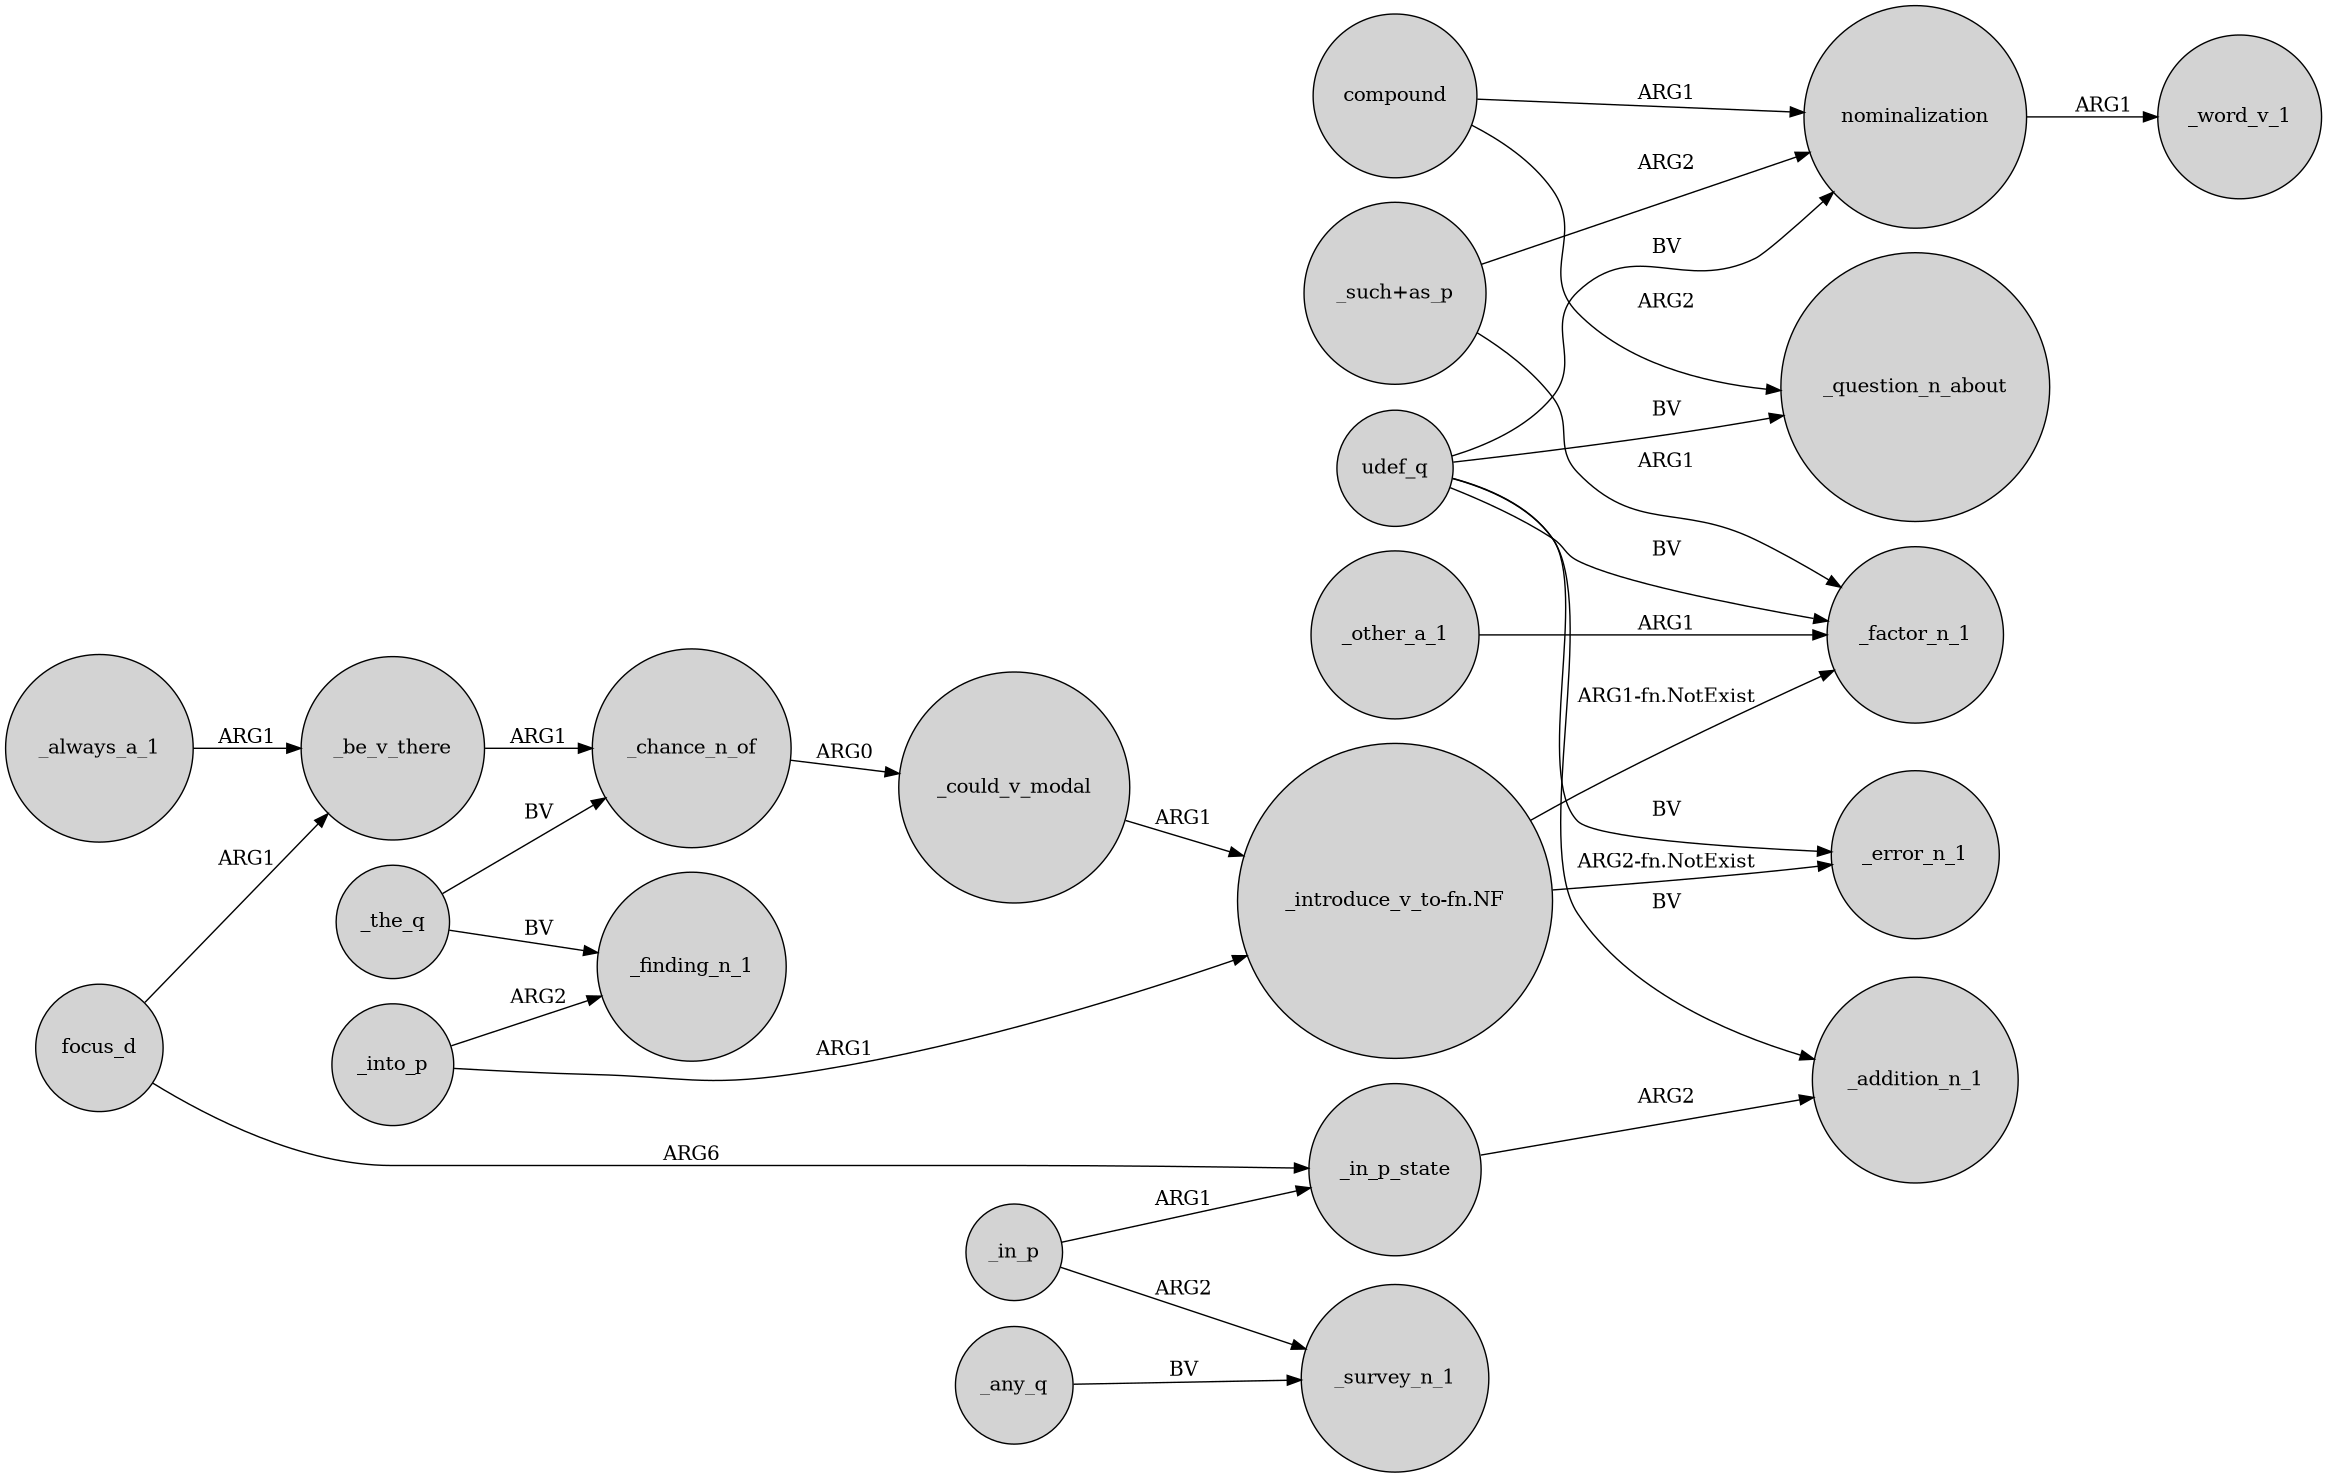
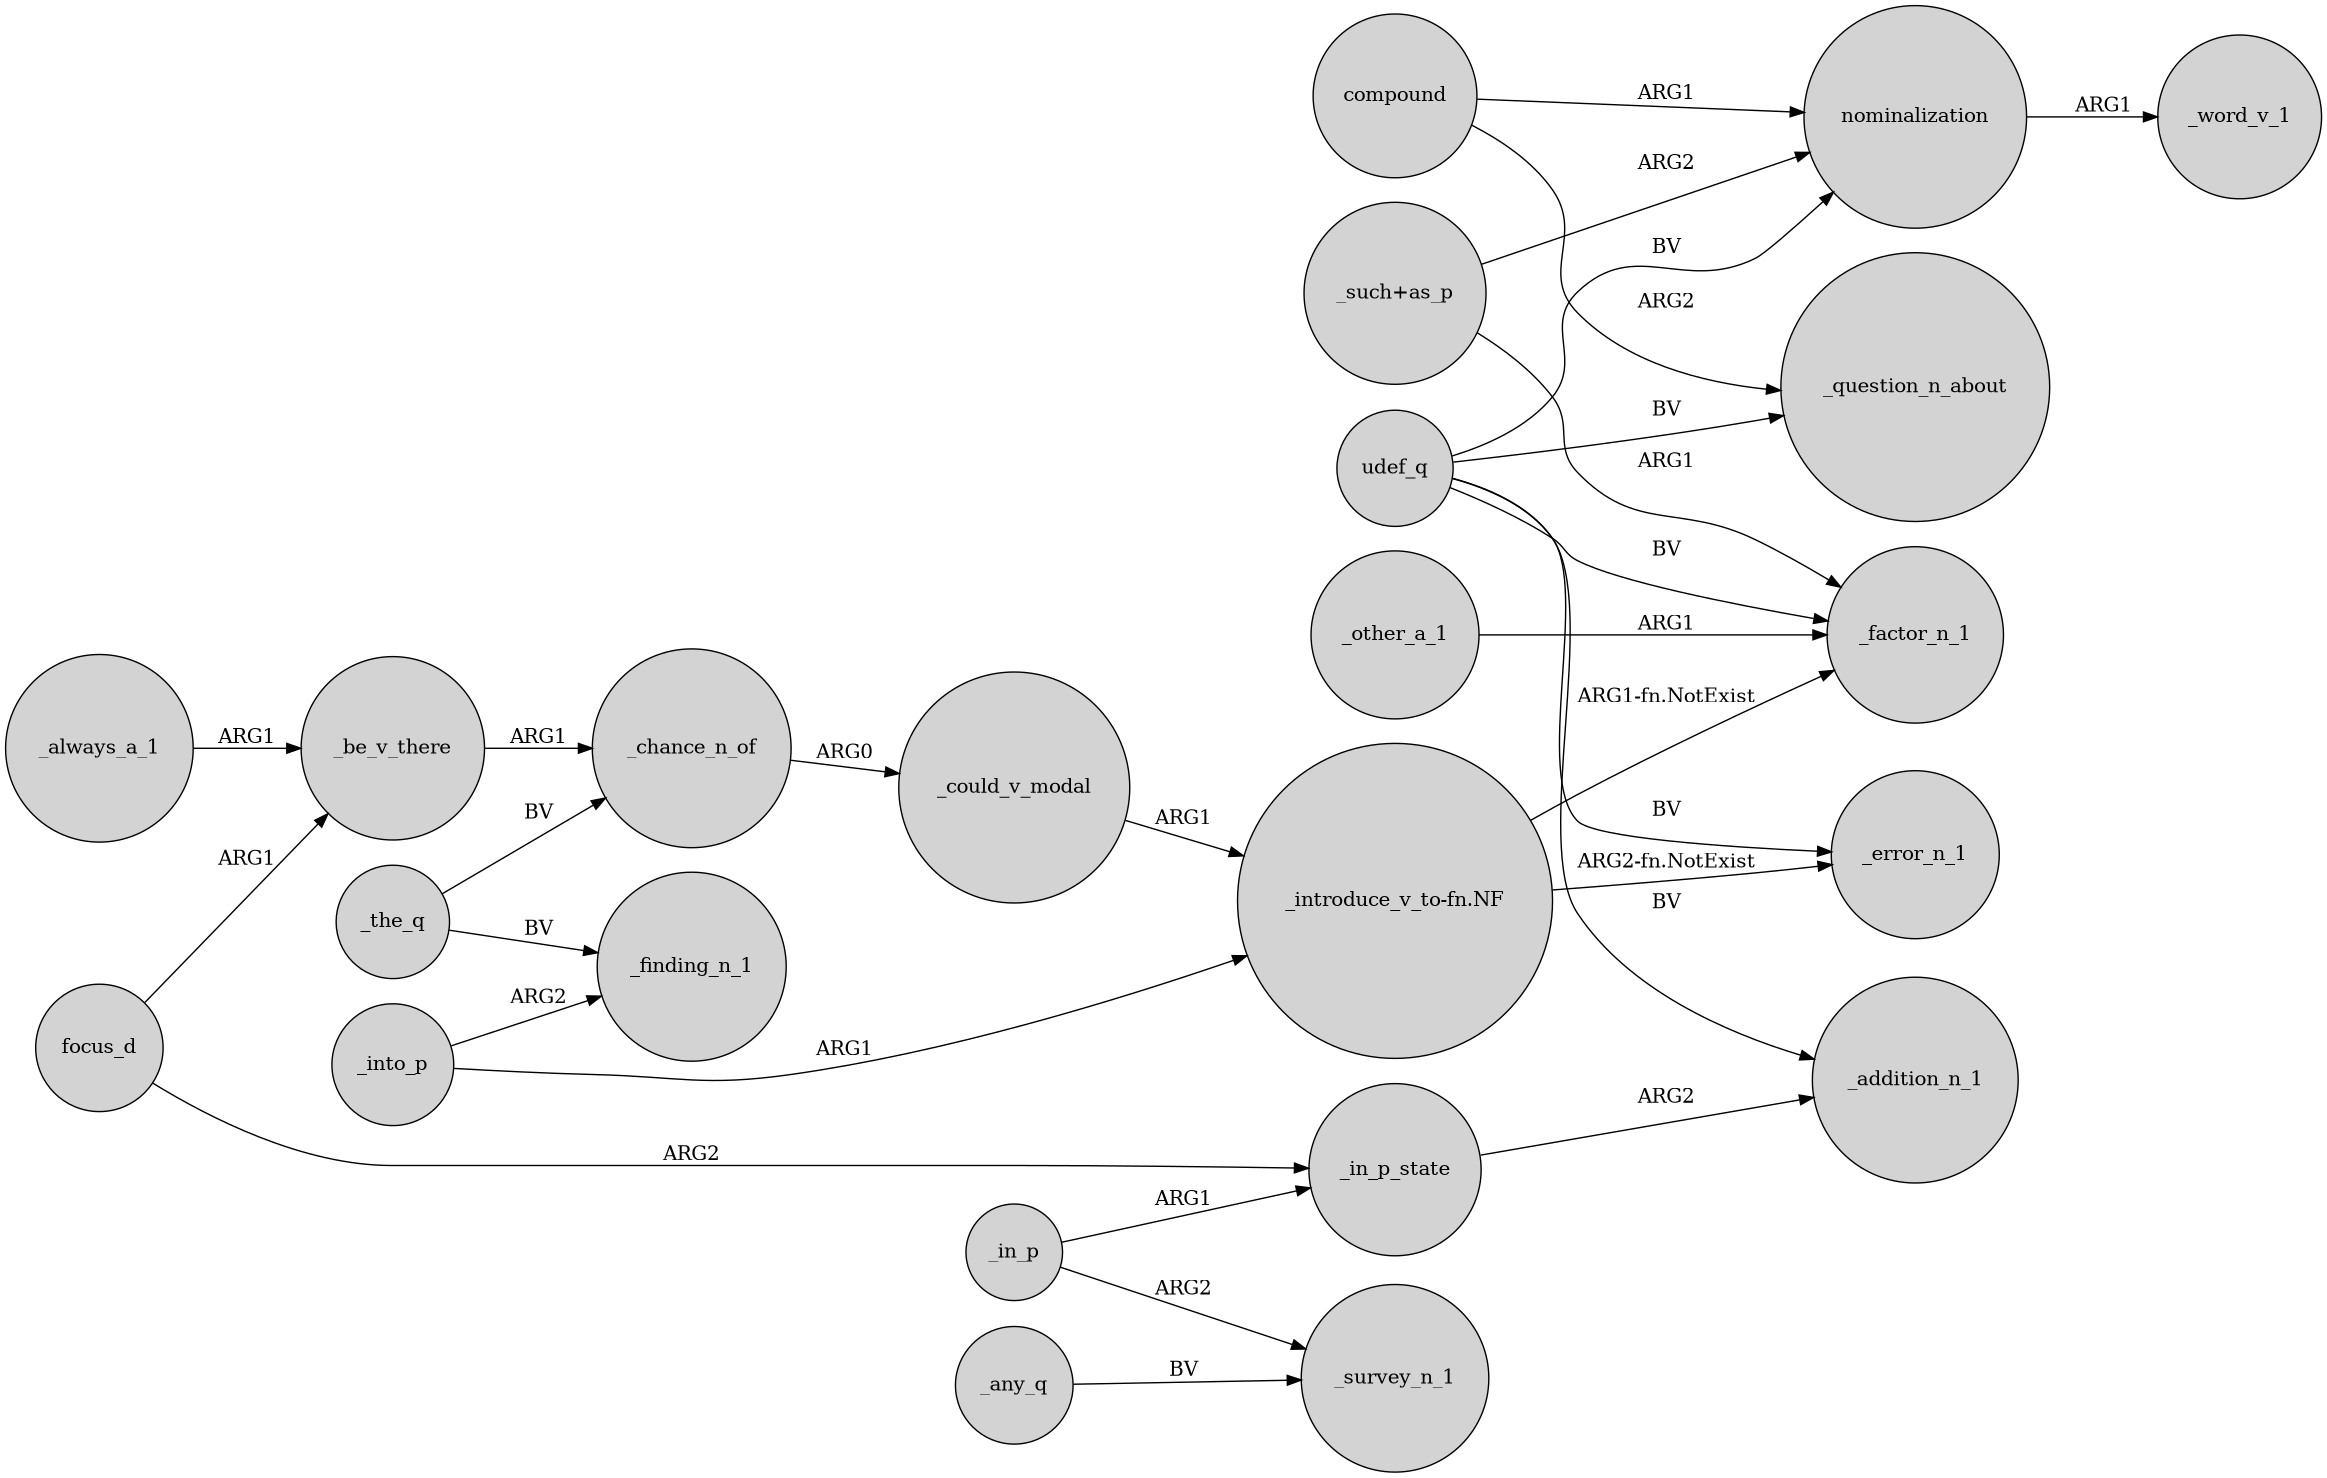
(692, 1155) -> (692, 1155)
